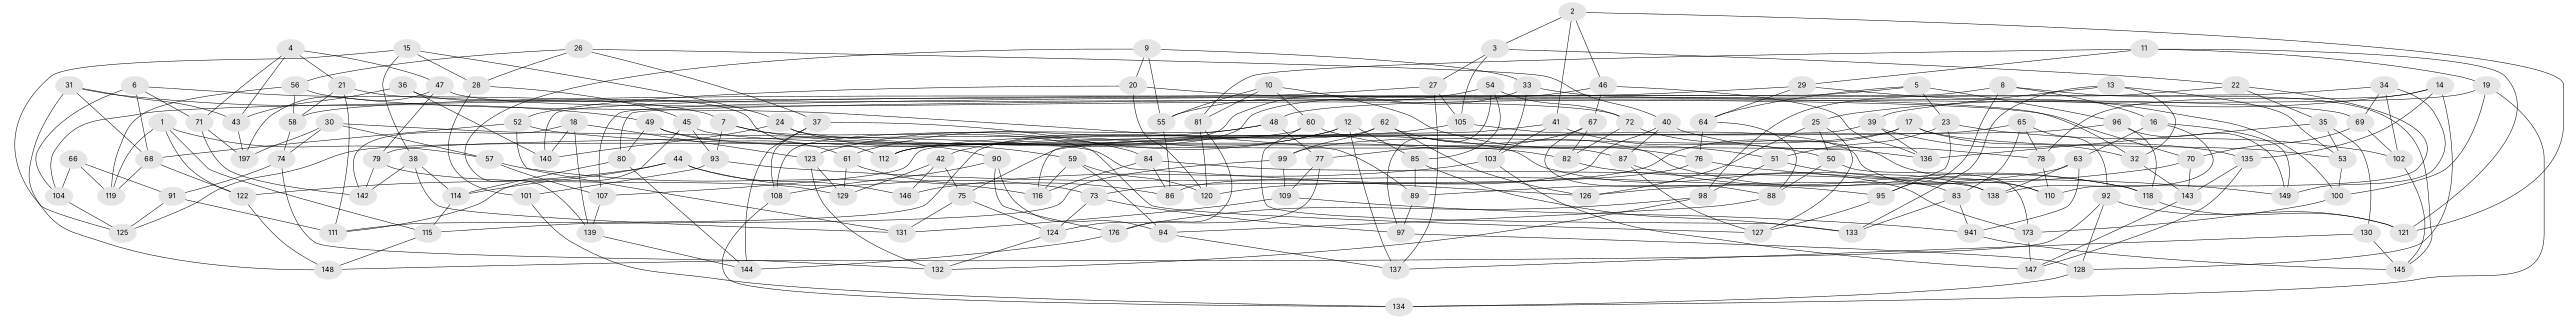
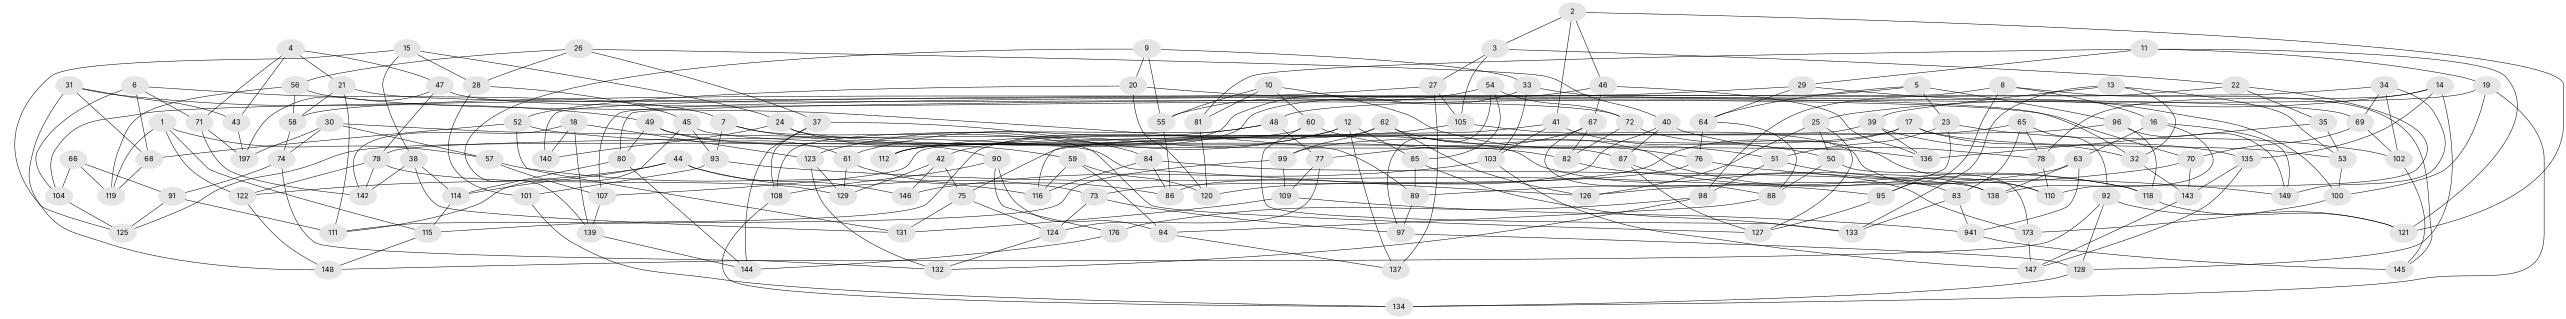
(403, 86) -> none
(196, 178) -> (310, 178)
(1229, 198) -> none
(2367, 233) -> none
